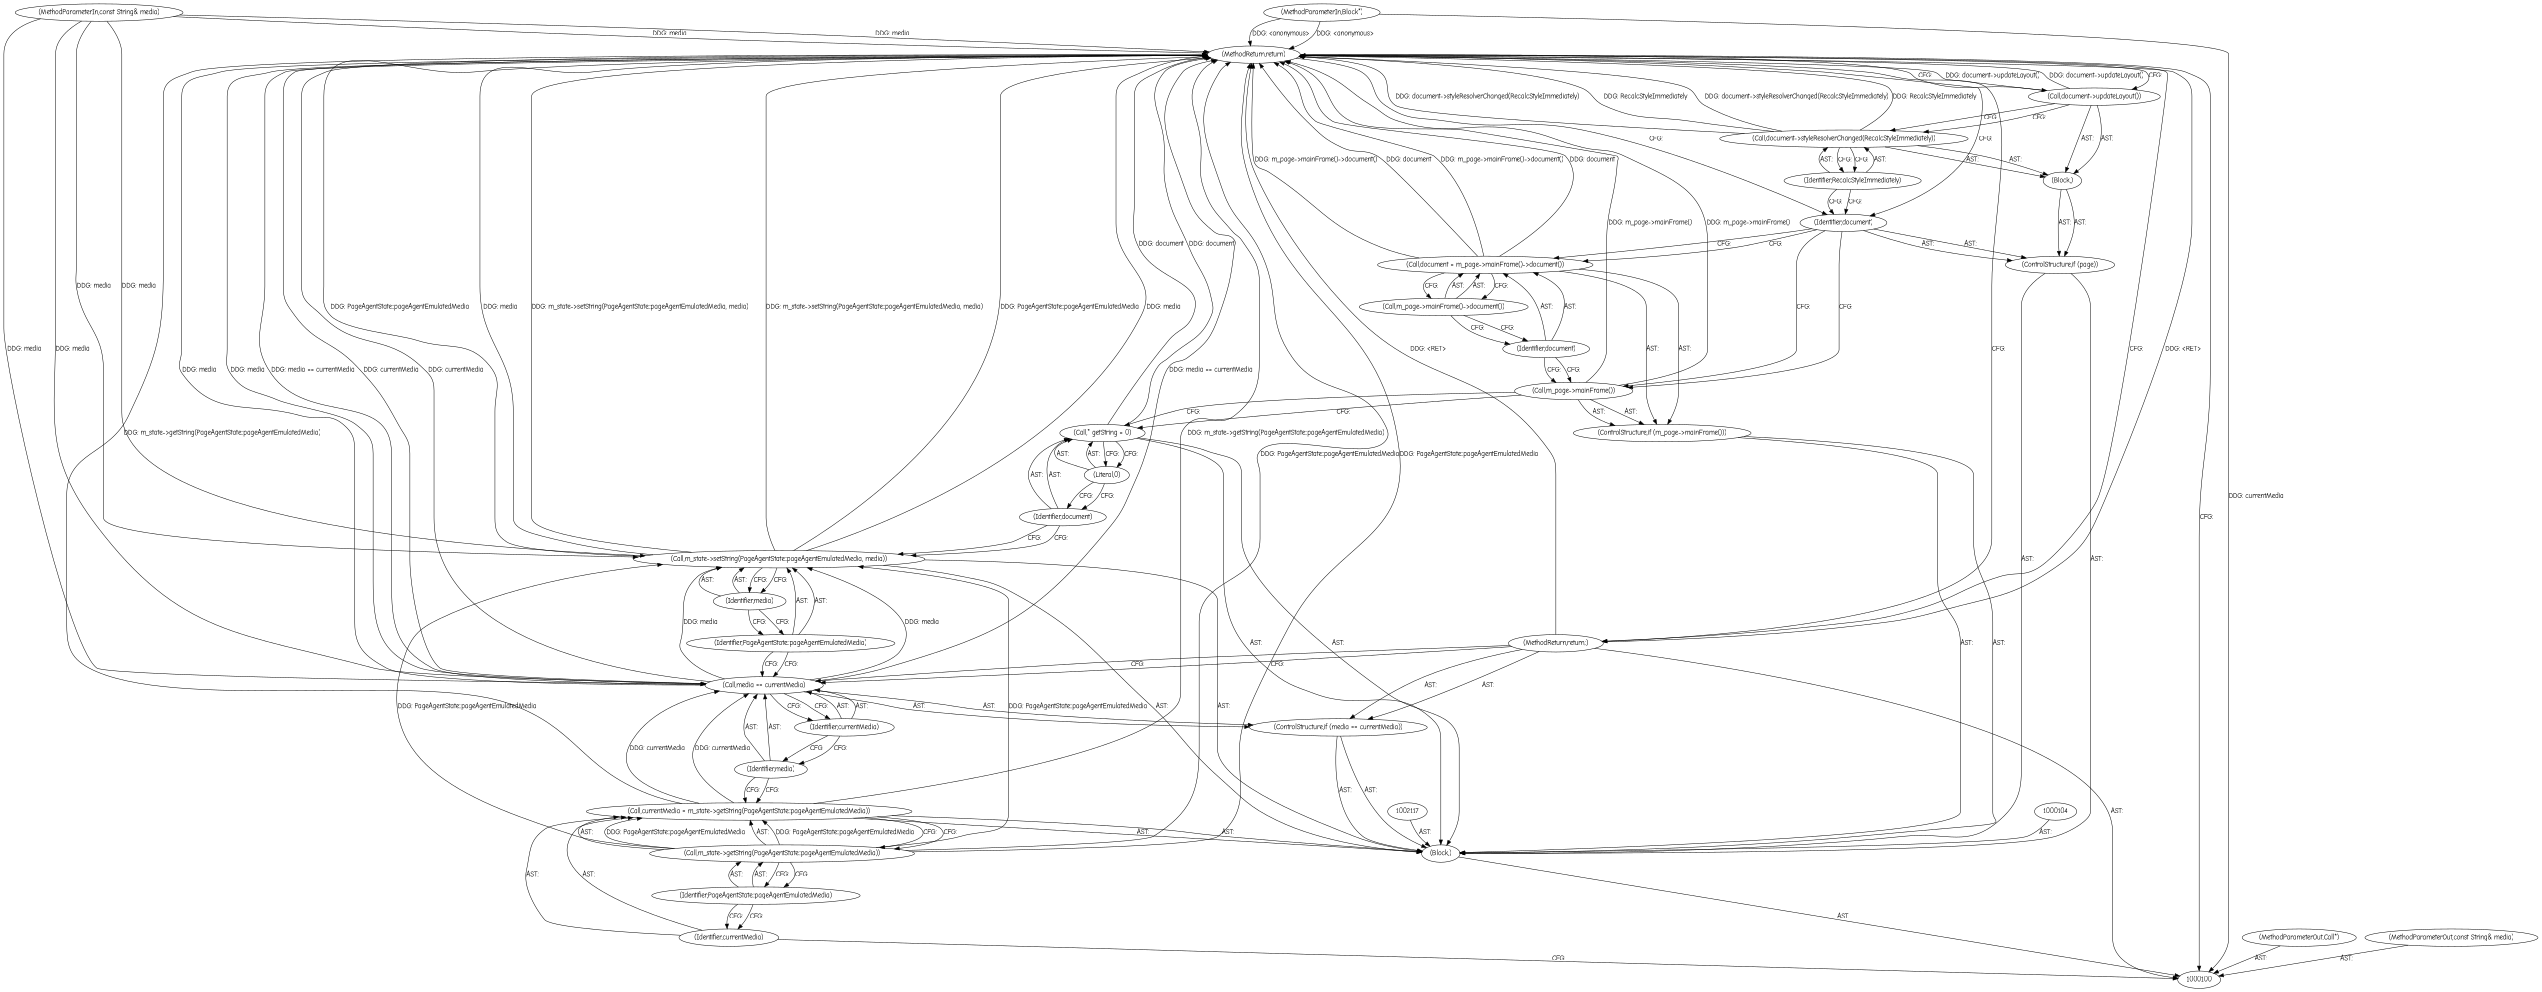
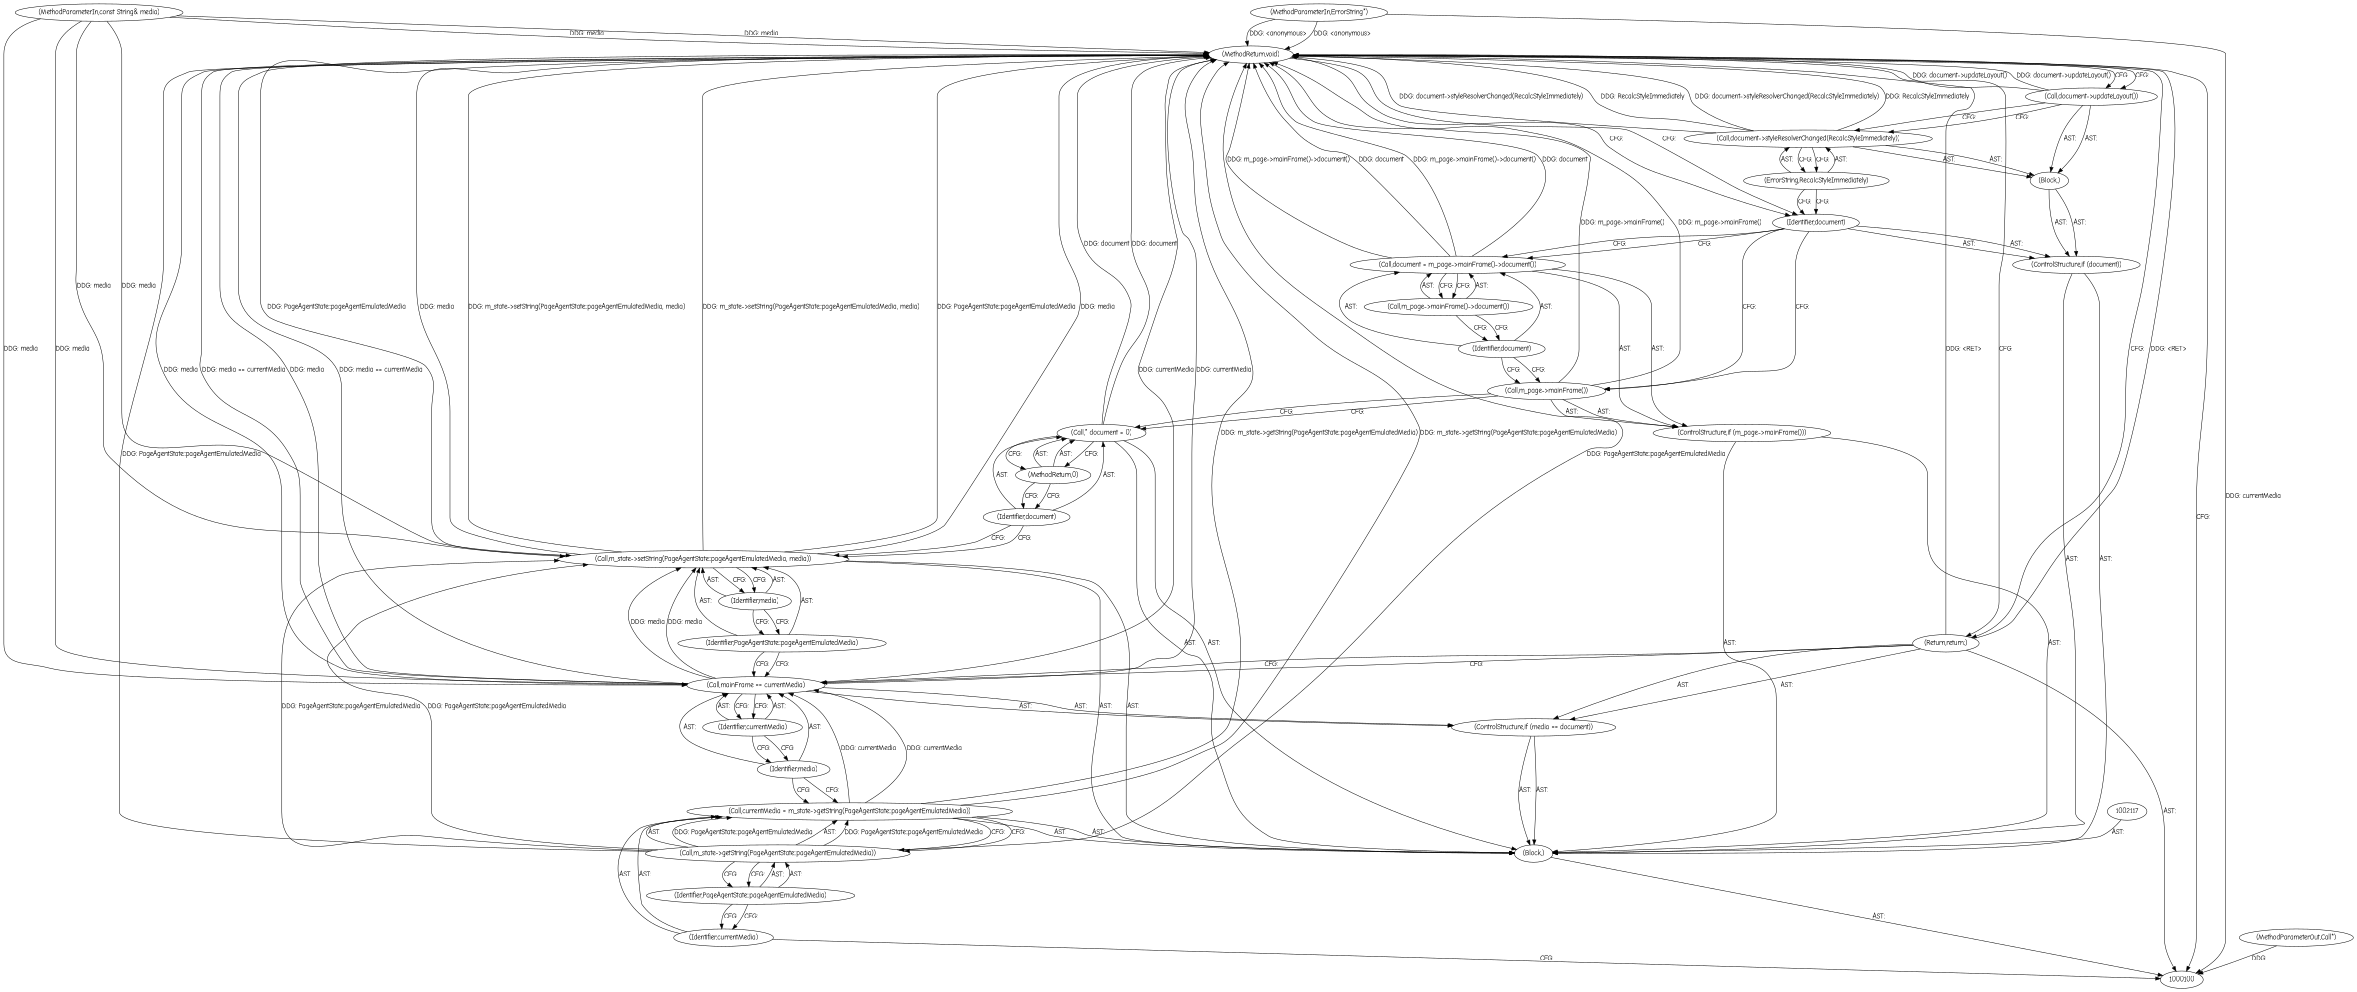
(1322, 13) -> (1319, 13)
(1254, 55) -> (1251, 55)
(1853, 181) -> (1816, 181)
(2060, 265) -> (2076, 265)
(1102, 433) -> (1102, 433)
(1107, 475) -> (1053, 475)
(1556, 643) -> (1946, 643)
(764, 685) -> (756, 685)
(1338, 727) -> (1534, 727)
(2056, 812) -> none
(2451, 938) -> none
(2262, 959) -> (2260, 959)
